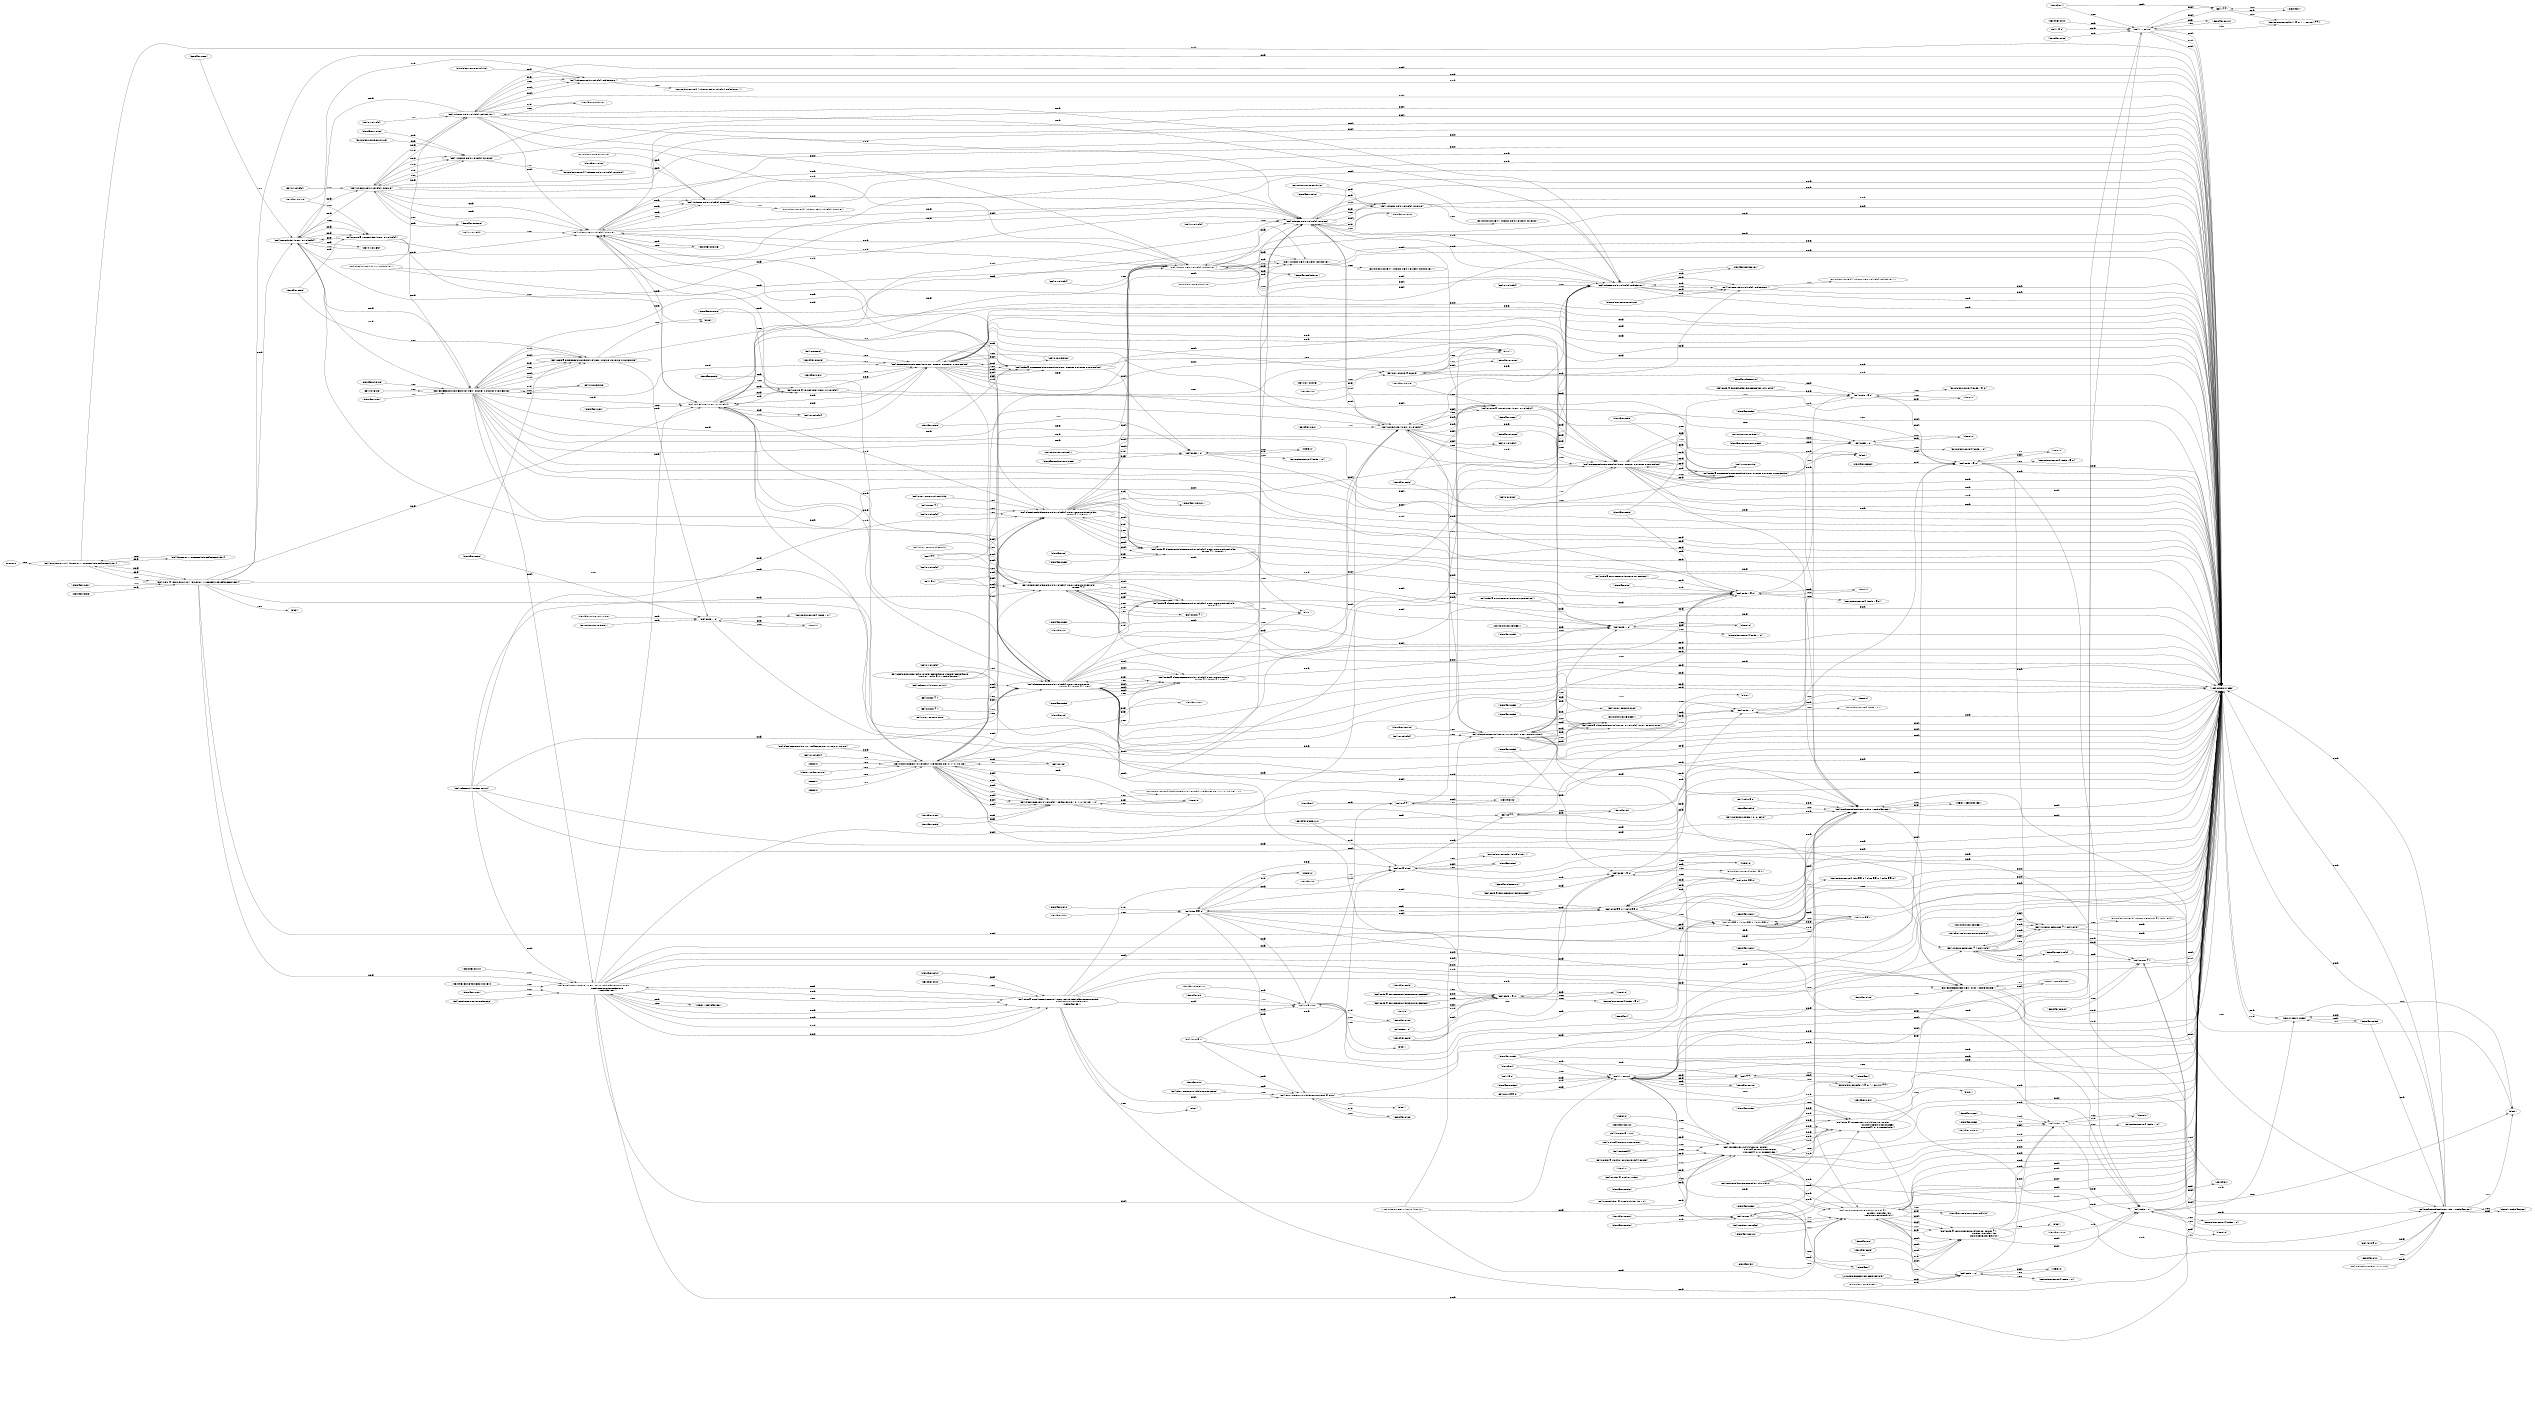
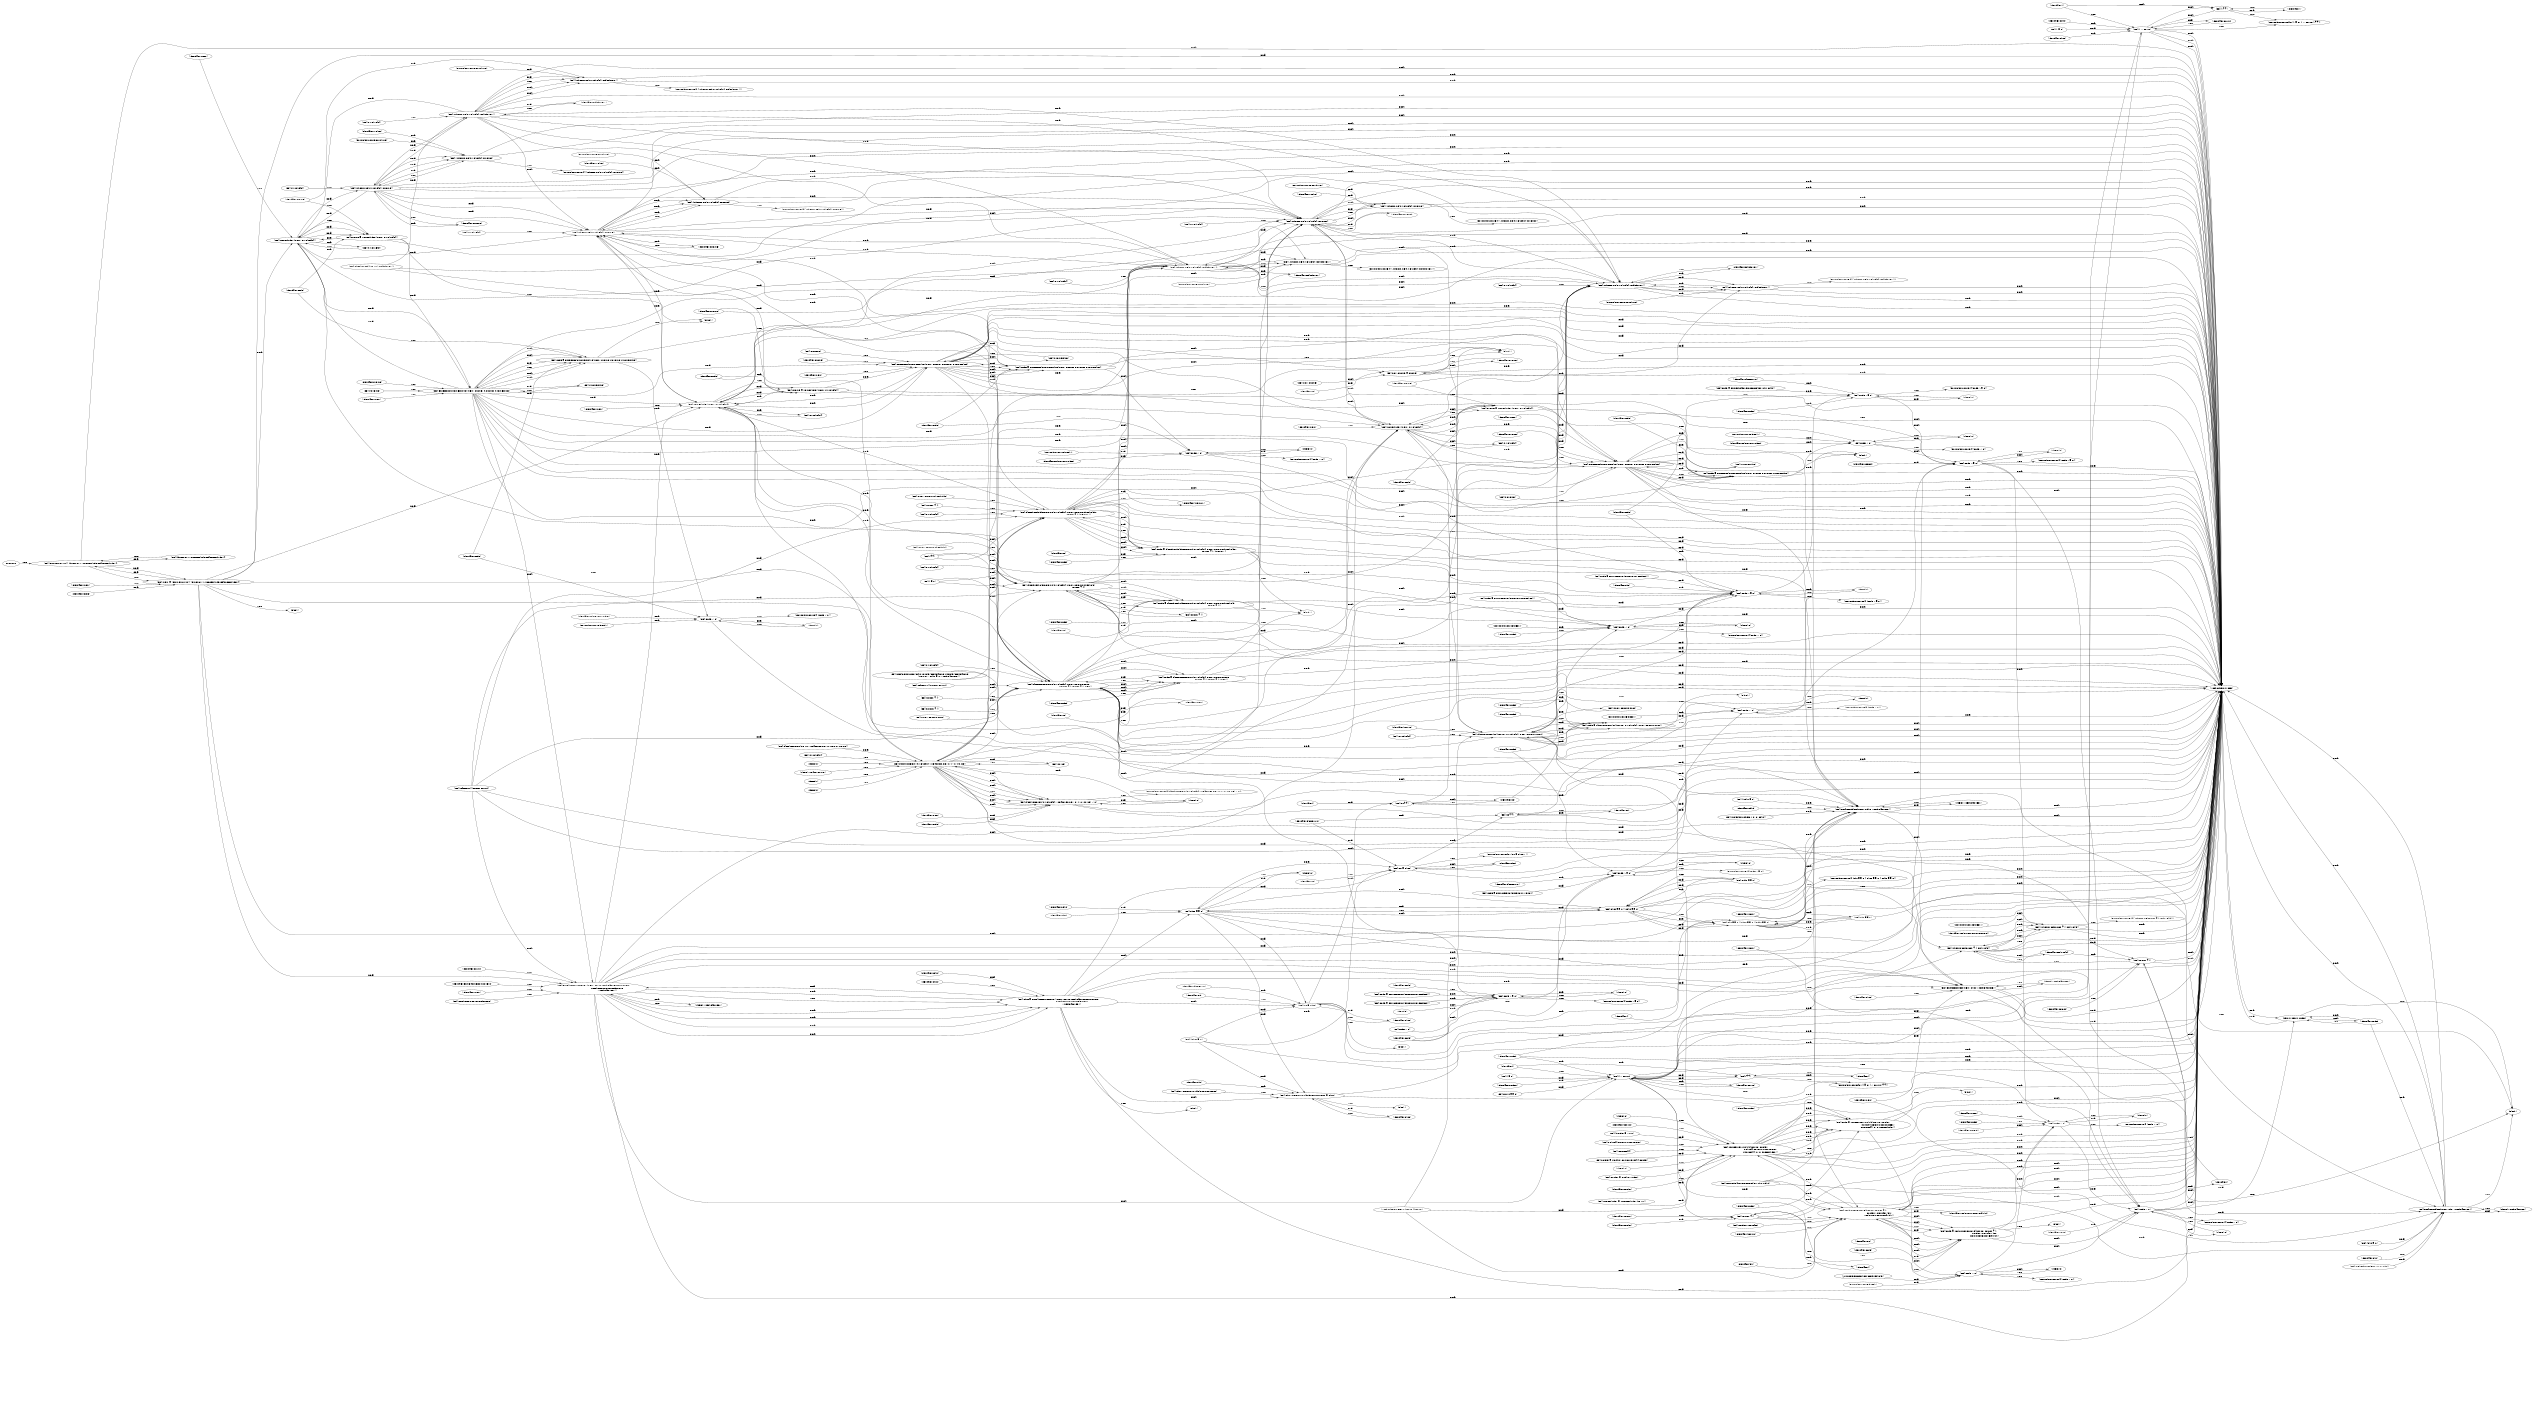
(1351, 379) -> (1351, 379)
(1507, 893) -> (1507, 893)
(1741, 934) -> (1673, 920)
(1622, 1202) -> (1622, 1202)
